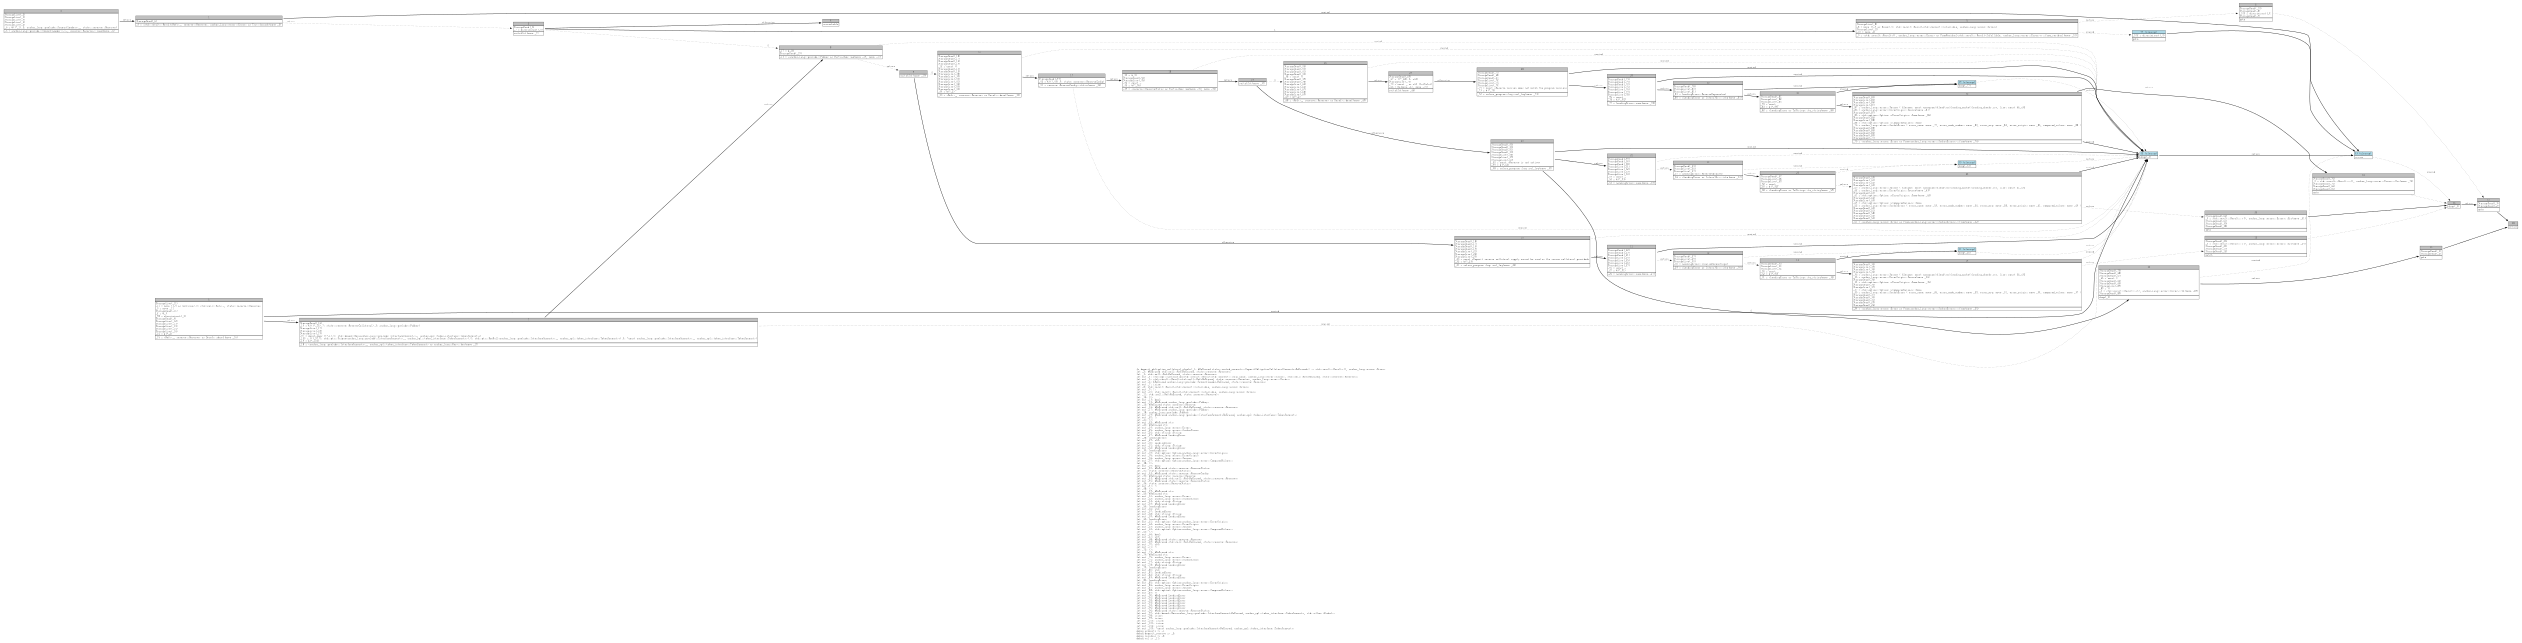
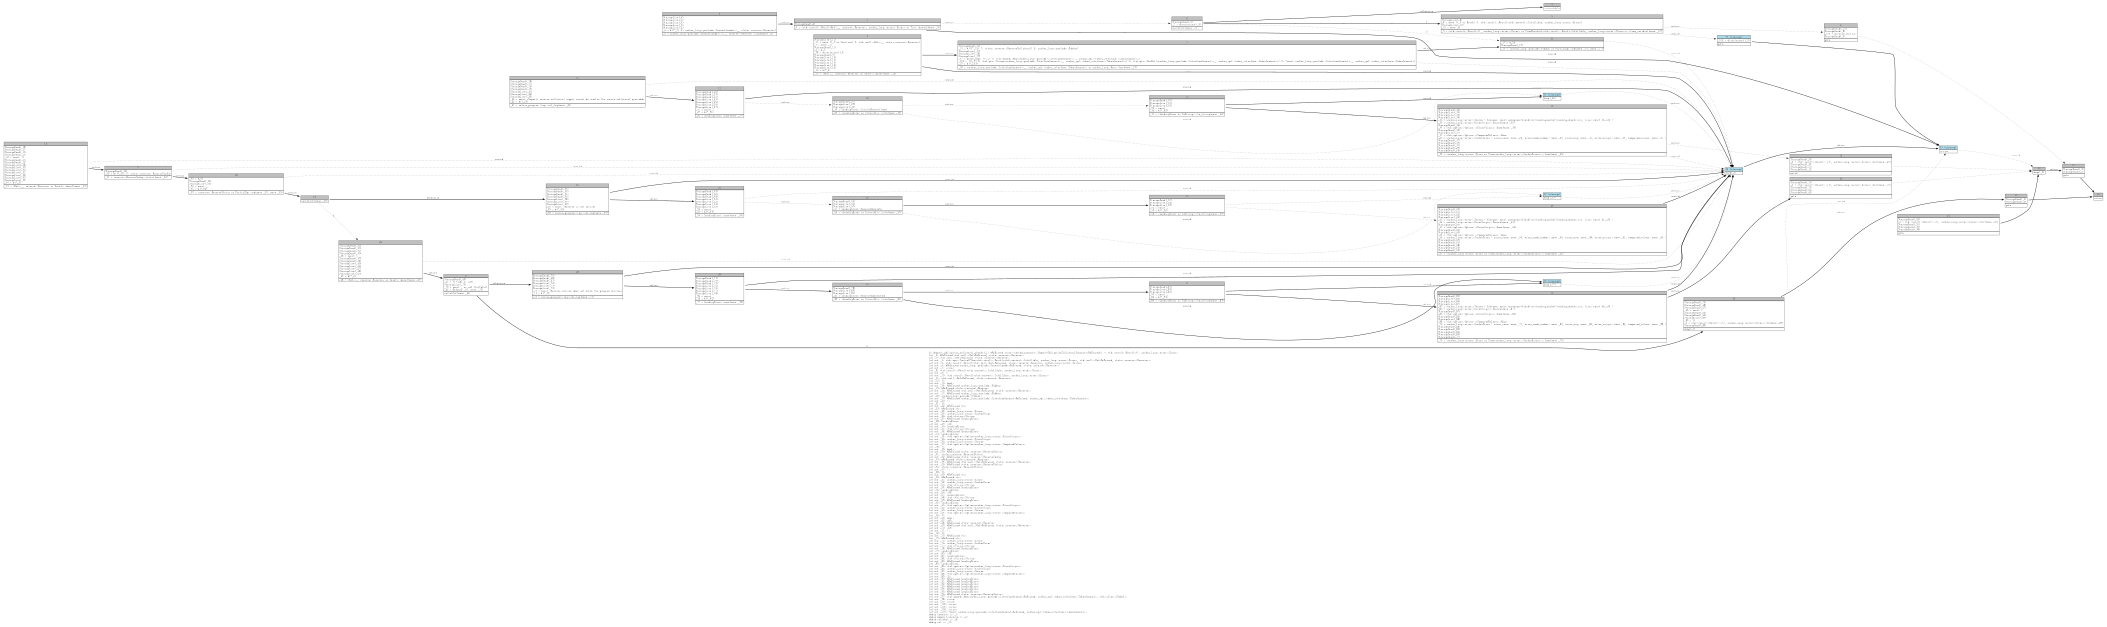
(913, 74) -> none
(2142, 212) -> none
(1803, 316) -> (1083, 348)
